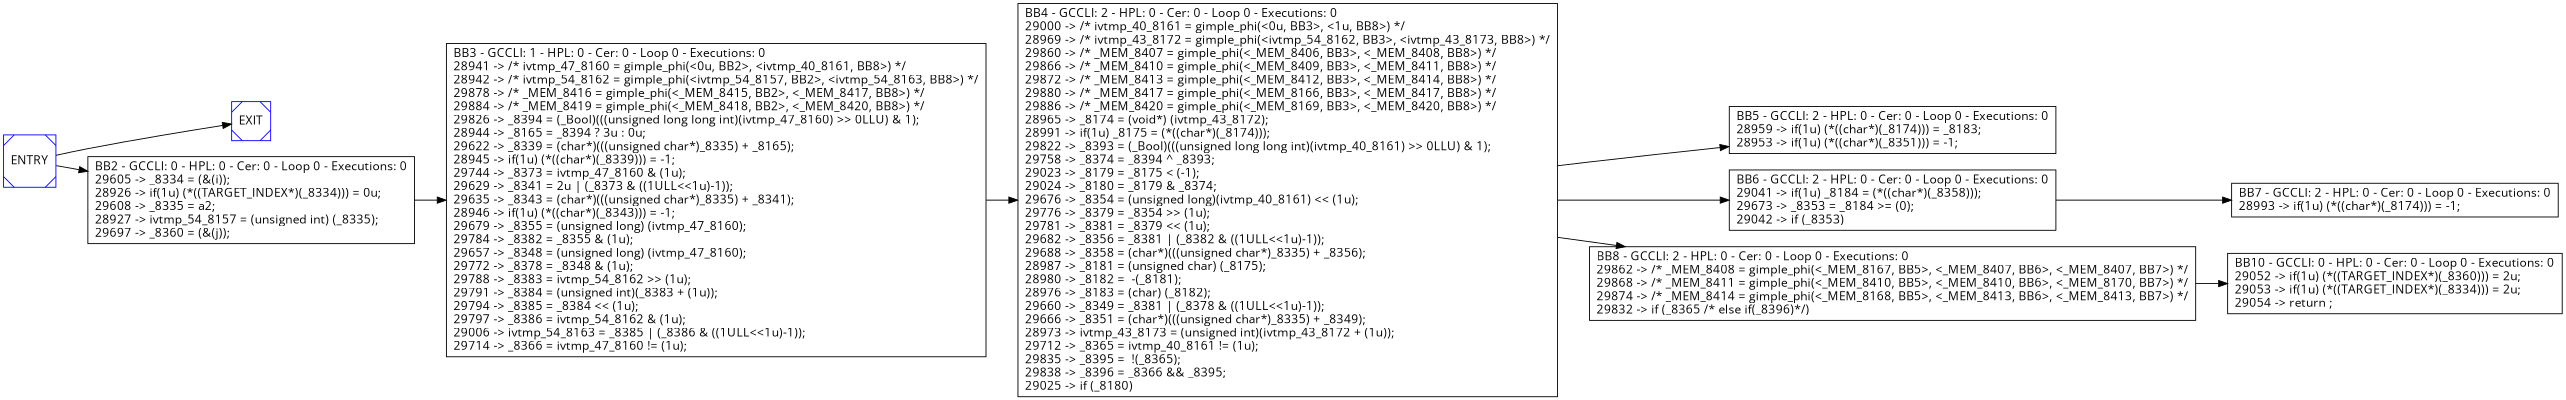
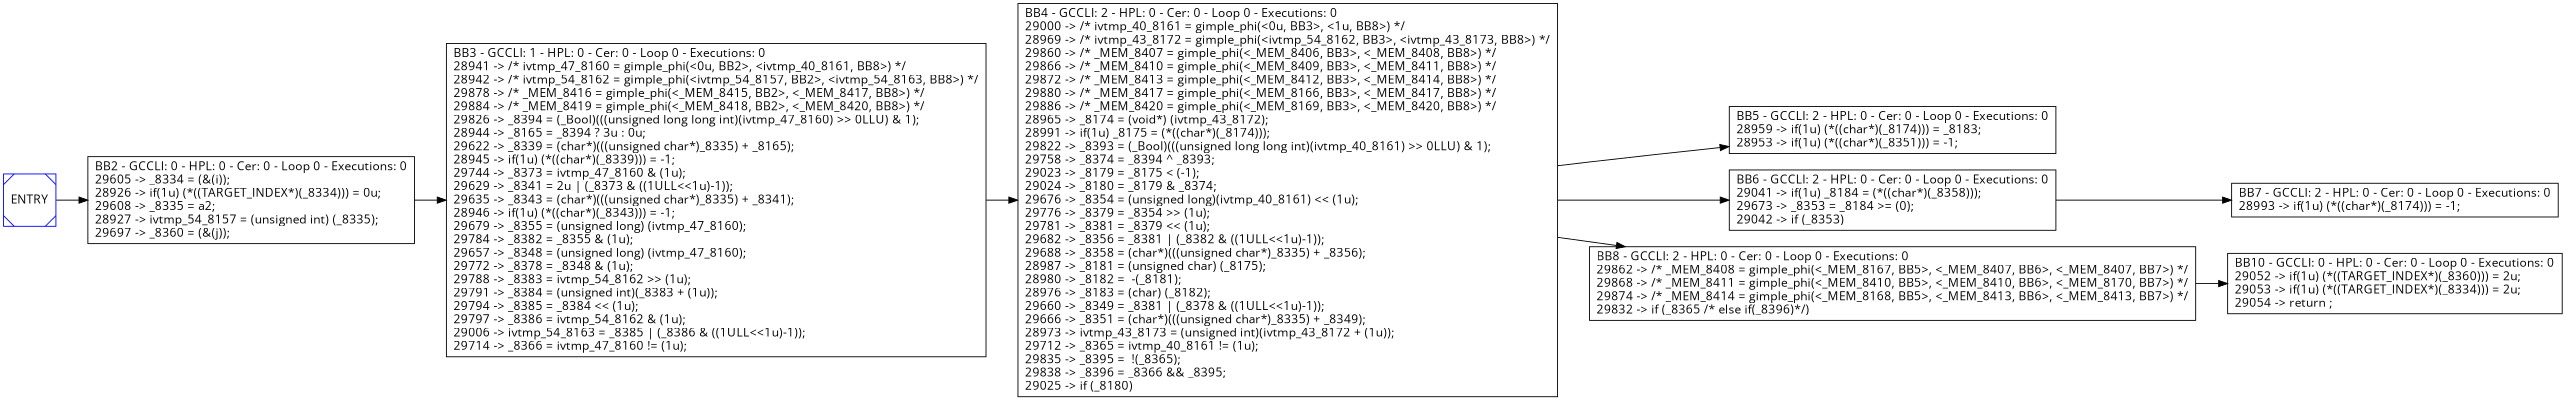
(251, 121) -> none
